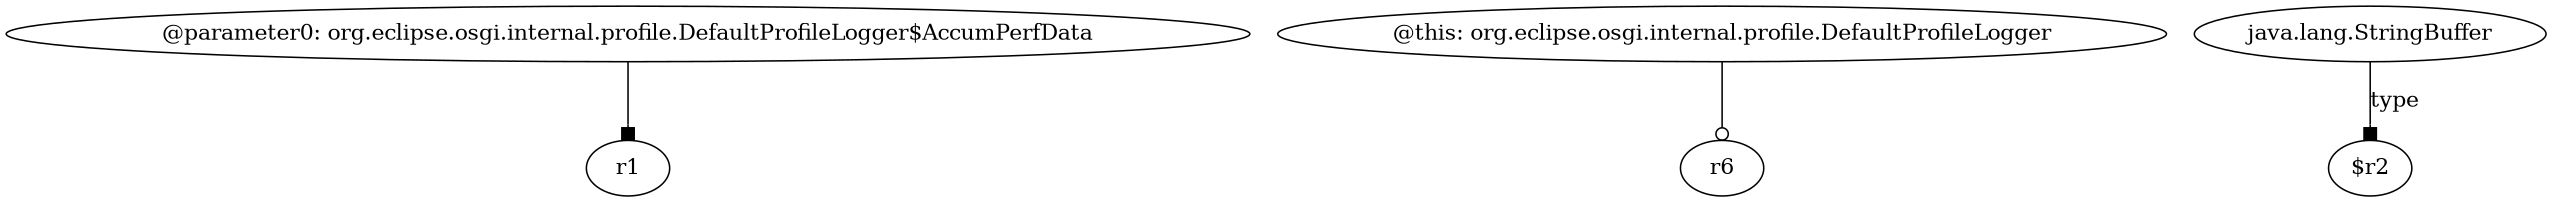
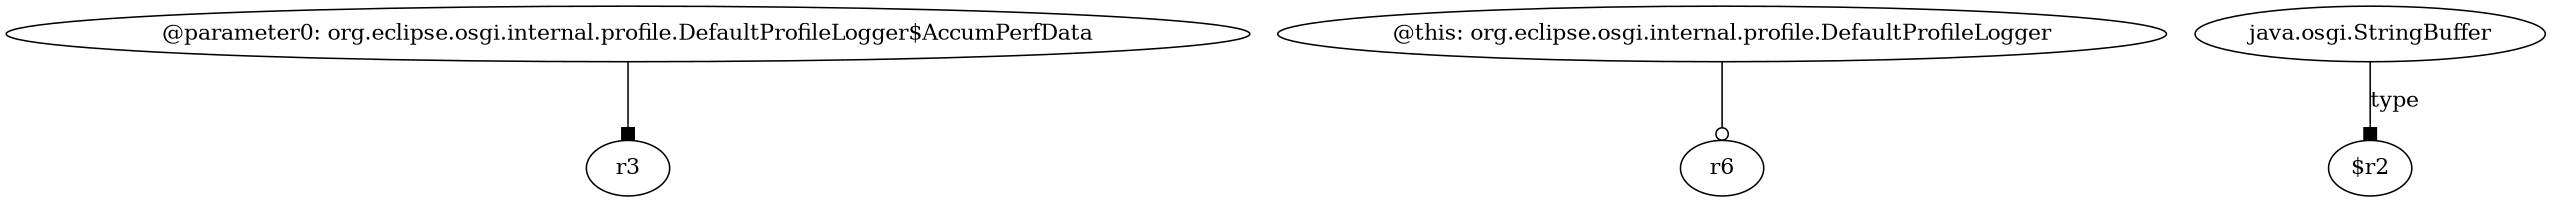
(2370, 34) -> (2370, 34)
(628, 168) -> (628, 168)
